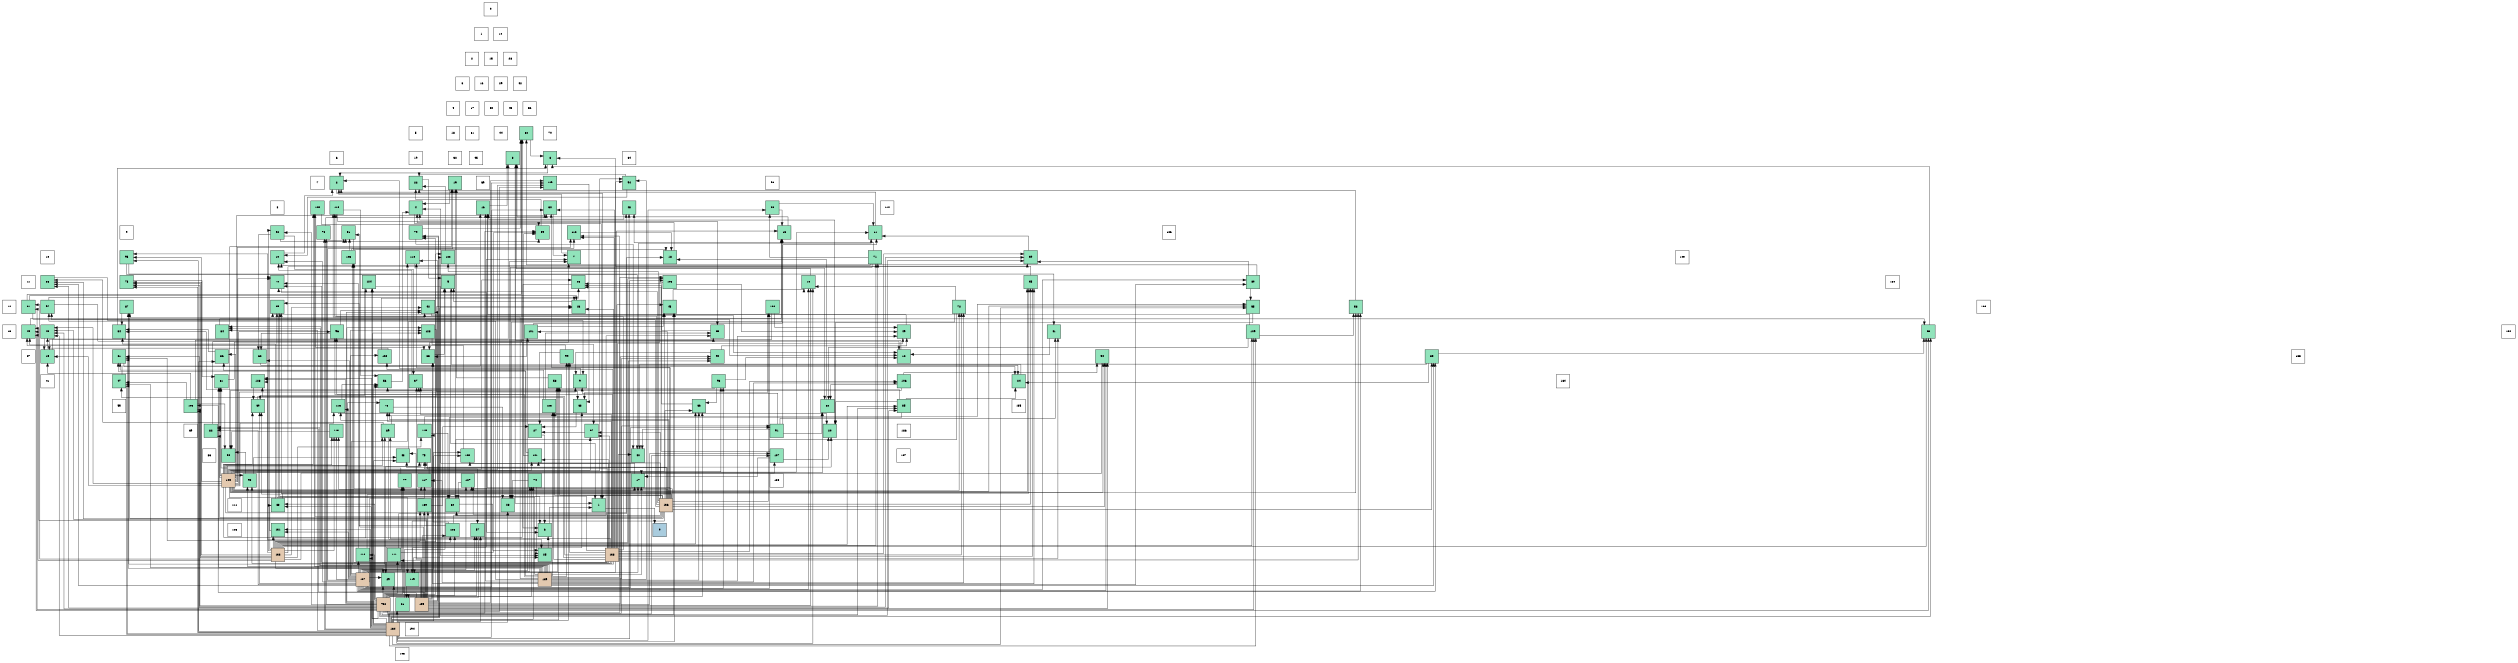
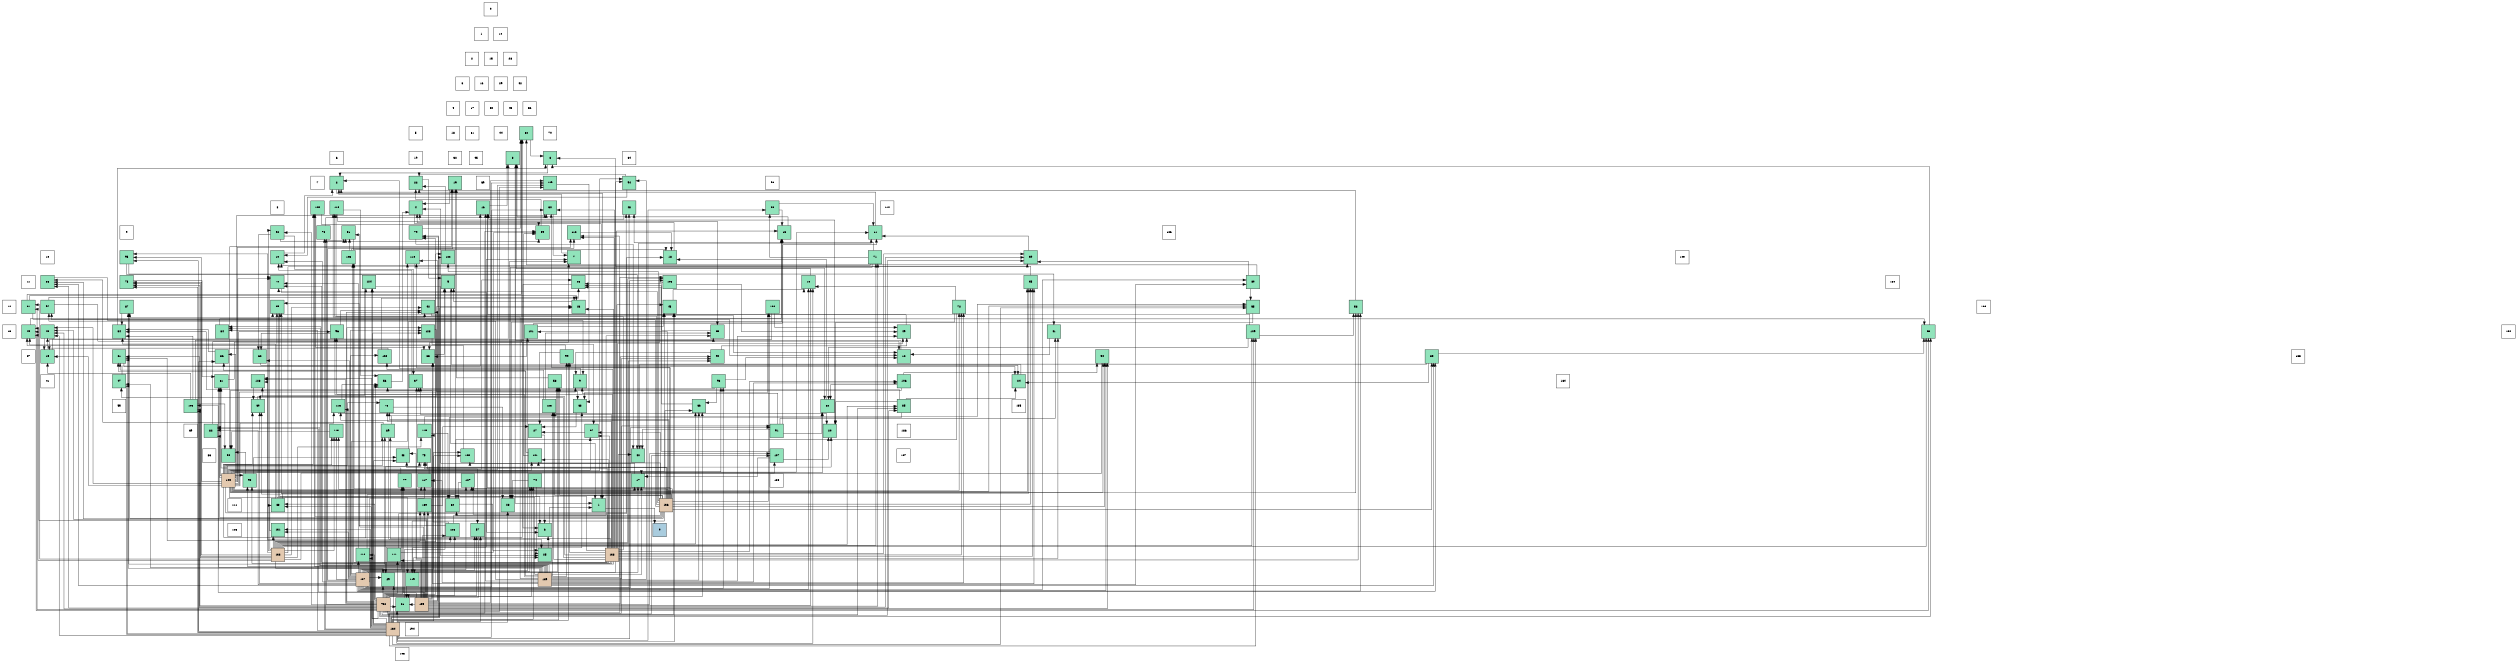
(164, 382) -> (193, 336)
none -> (414, 605)
none -> (391, 607)
